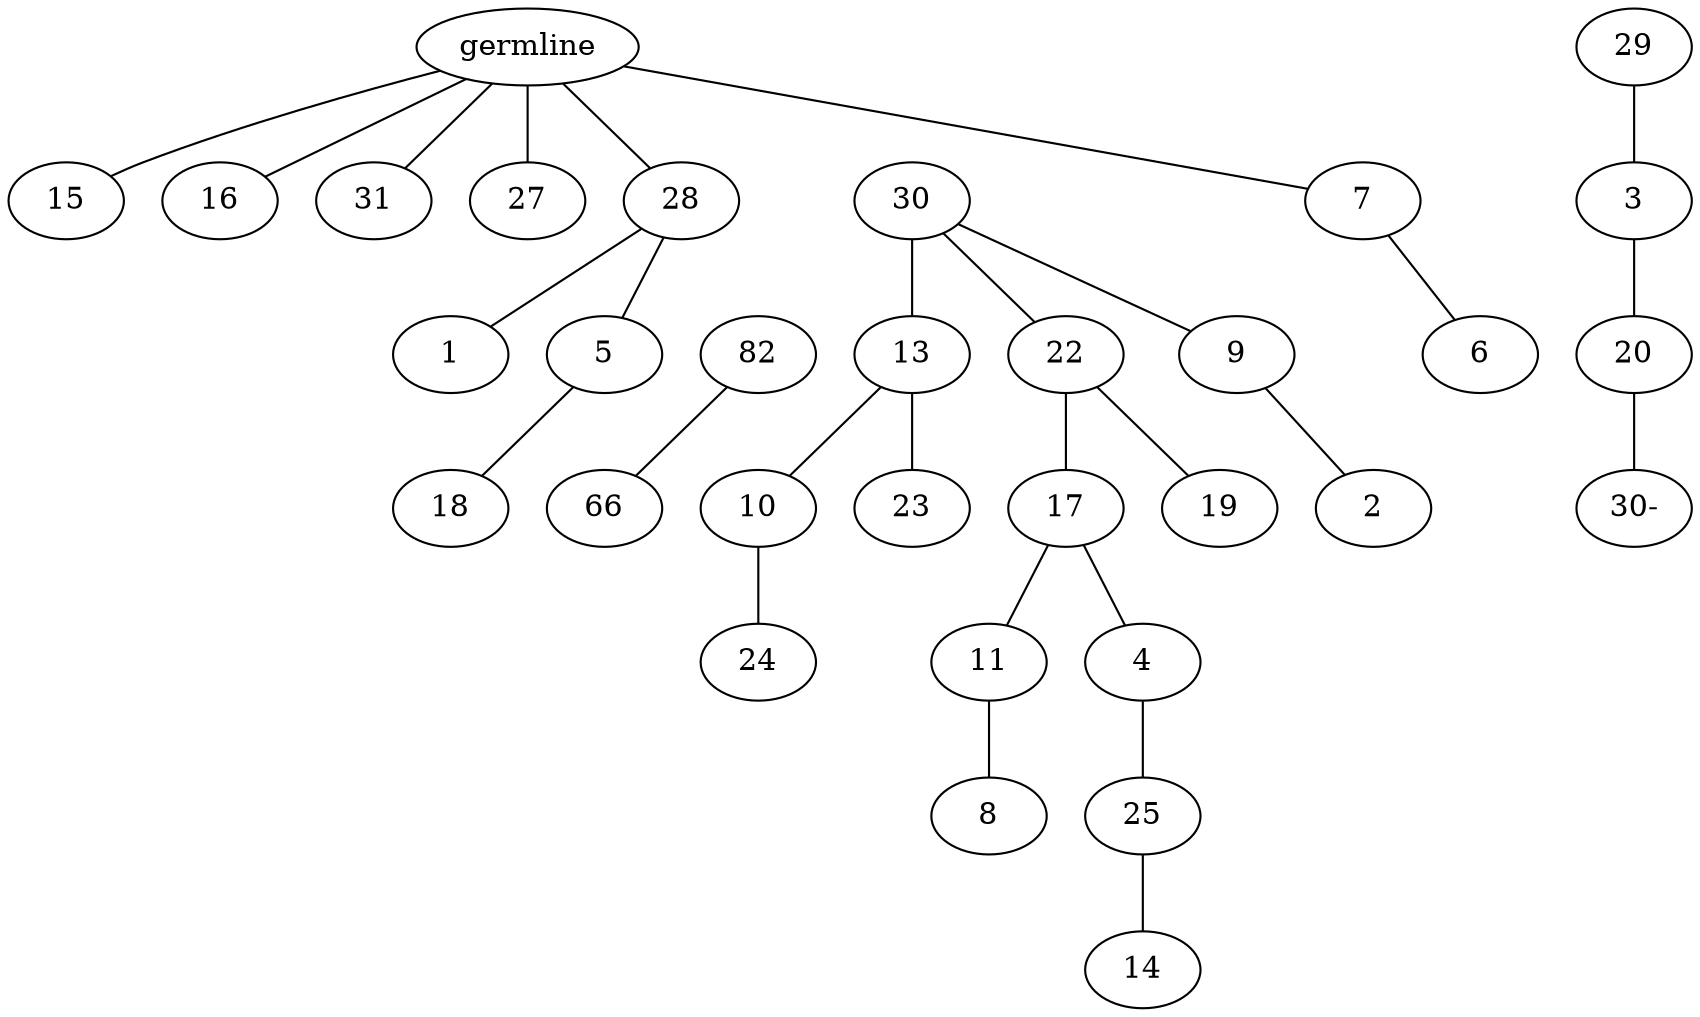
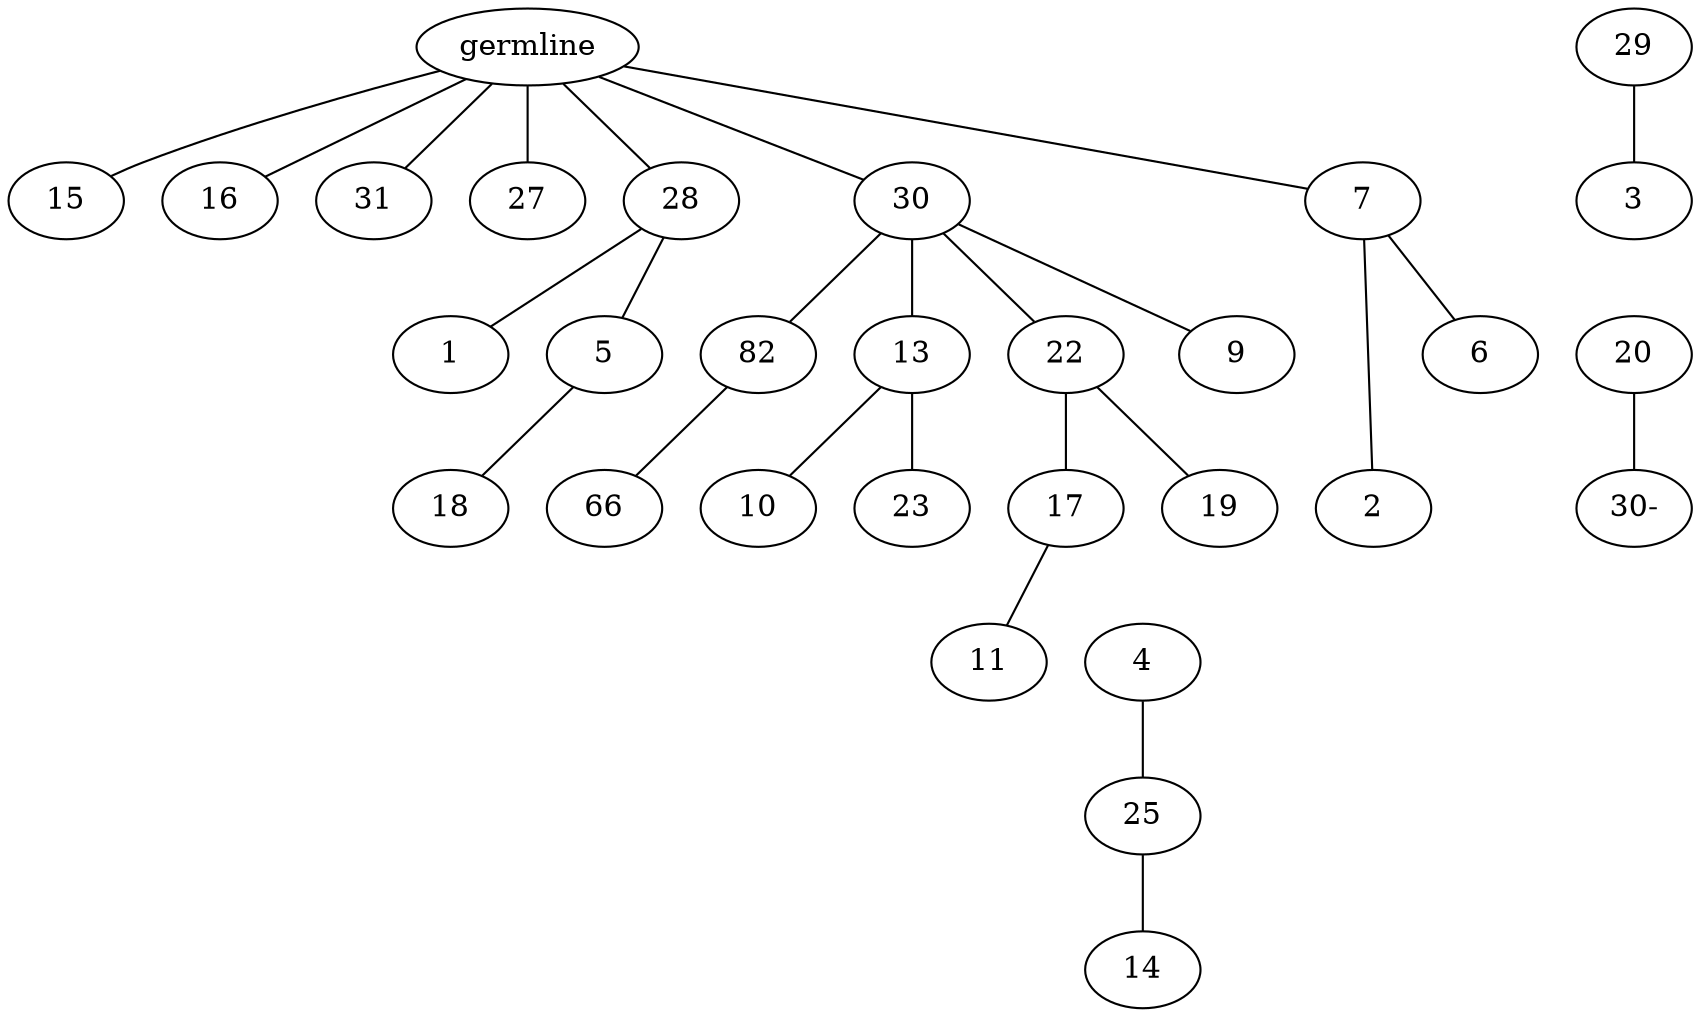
none -> (731, 128)
none -> (835, 277)
(1634, 278) -> none
(1305, 432) -> (1368, 355)
(1104, 585) -> none
(758, 662) -> none
(989, 816) -> none
